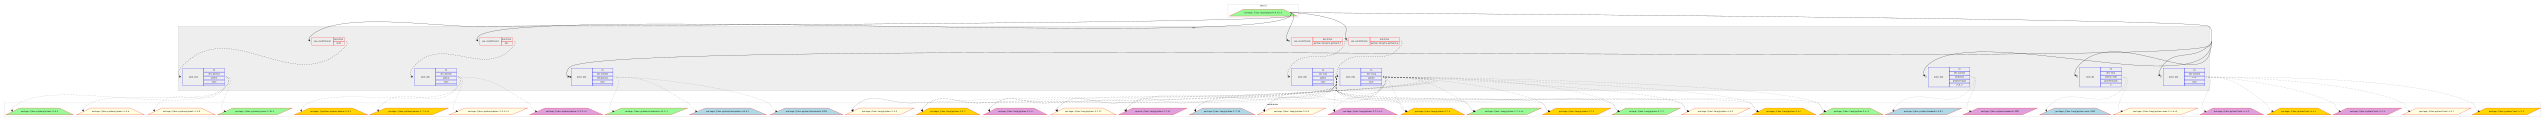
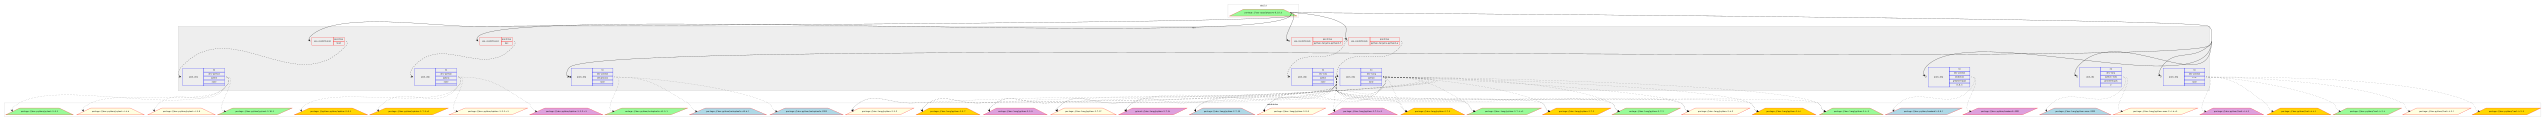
(2367, 111) -> (2367, 111)
